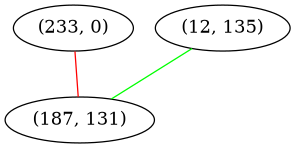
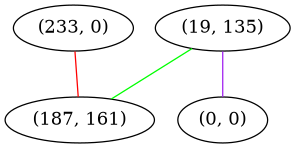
(223, 28) -> (223, 28)
(80, 120) -> (80, 120)
none -> (223, 120)
